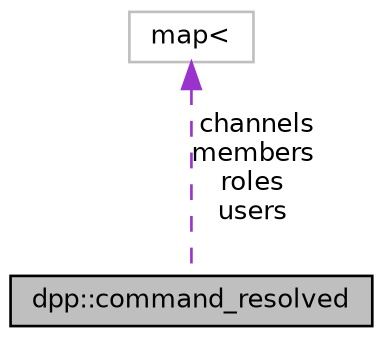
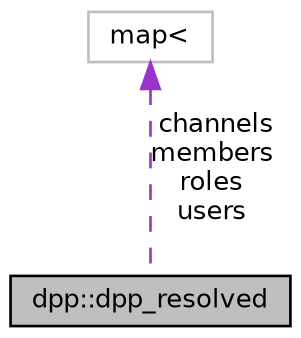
(191, 301) -> (150, 301)
